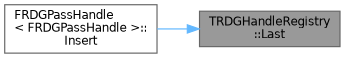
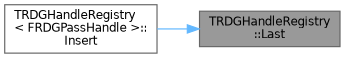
(81, 29) -> (81, 29)
